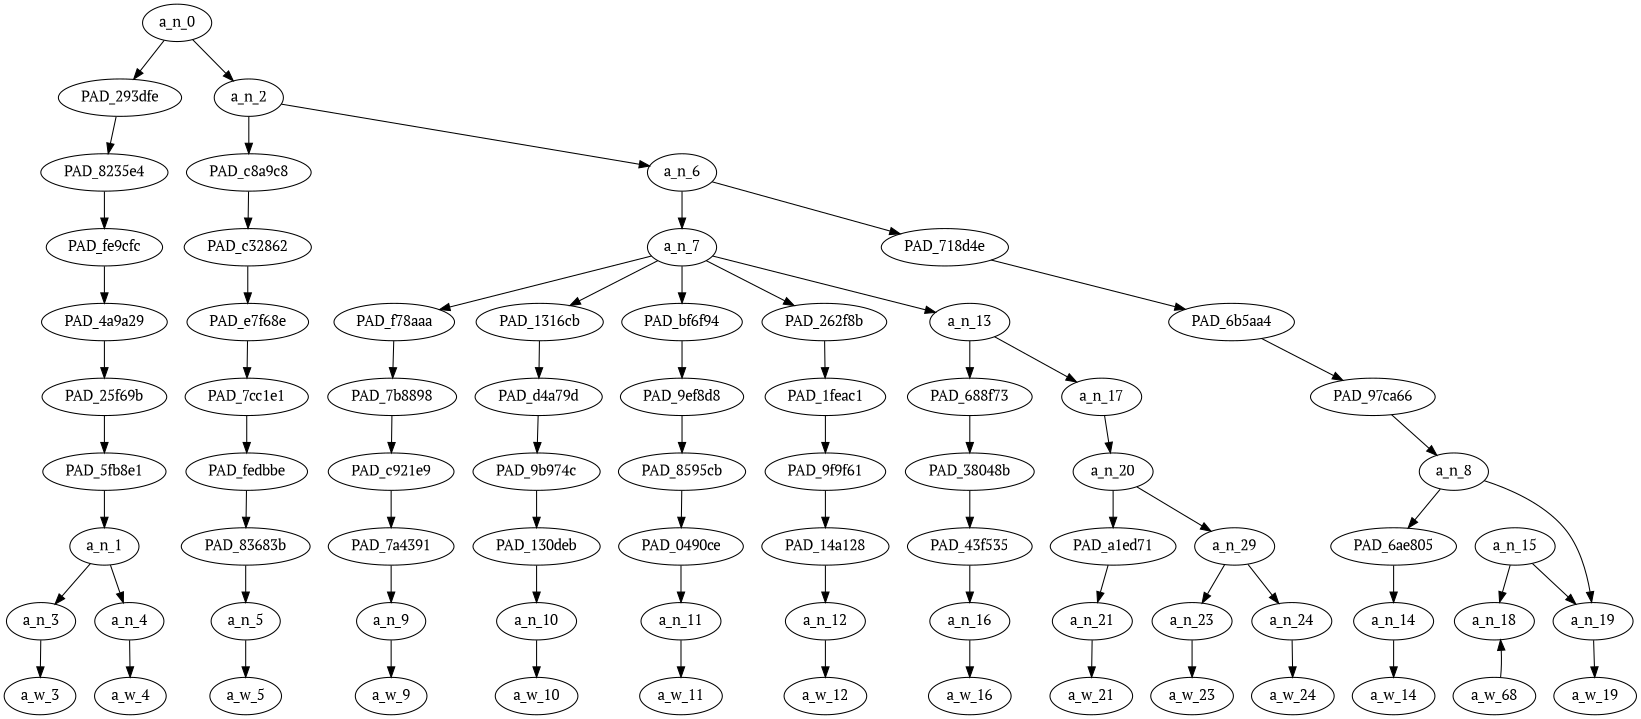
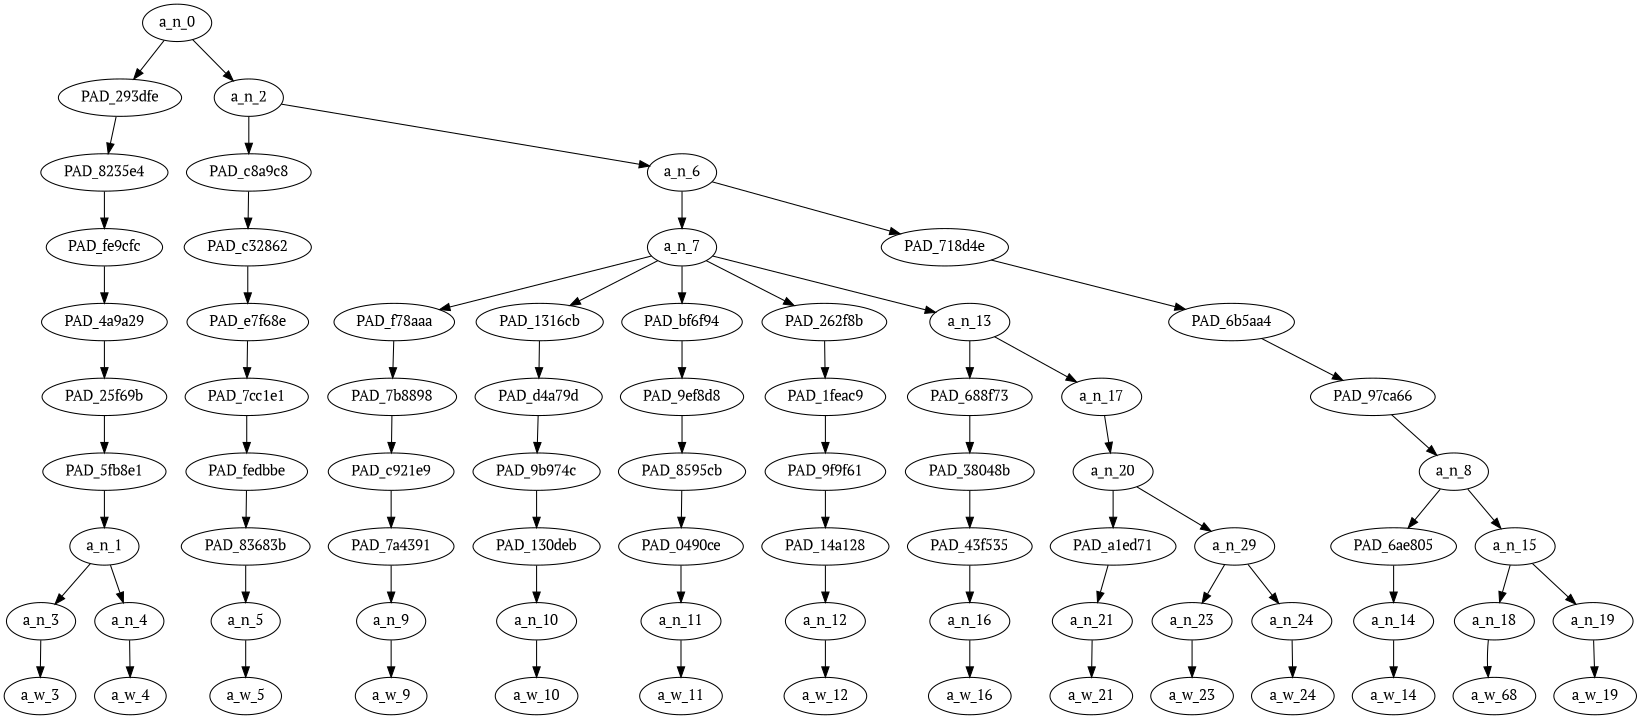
(825, 397) -> (825, 397)
(1556, 519) -> (1481, 505)
(1501, 664) -> (1487, 653)
